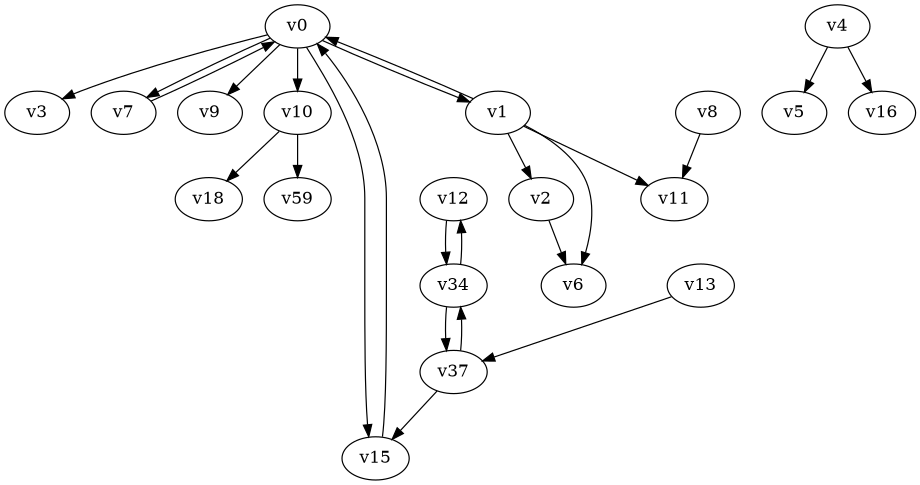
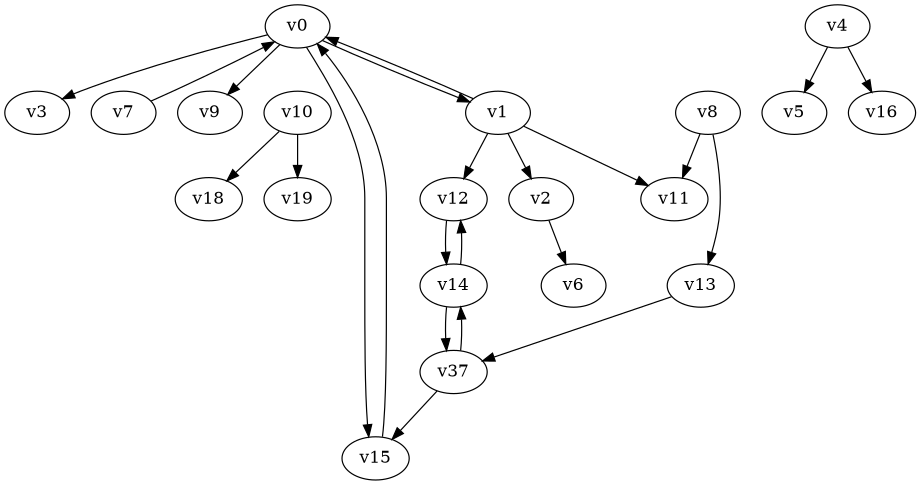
(213, 64) -> none
(298, 64) -> none
(583, 176) -> (479, 151)
none -> (720, 194)
(298, 199) -> (298, 199)
(454, 286) -> (454, 286)
